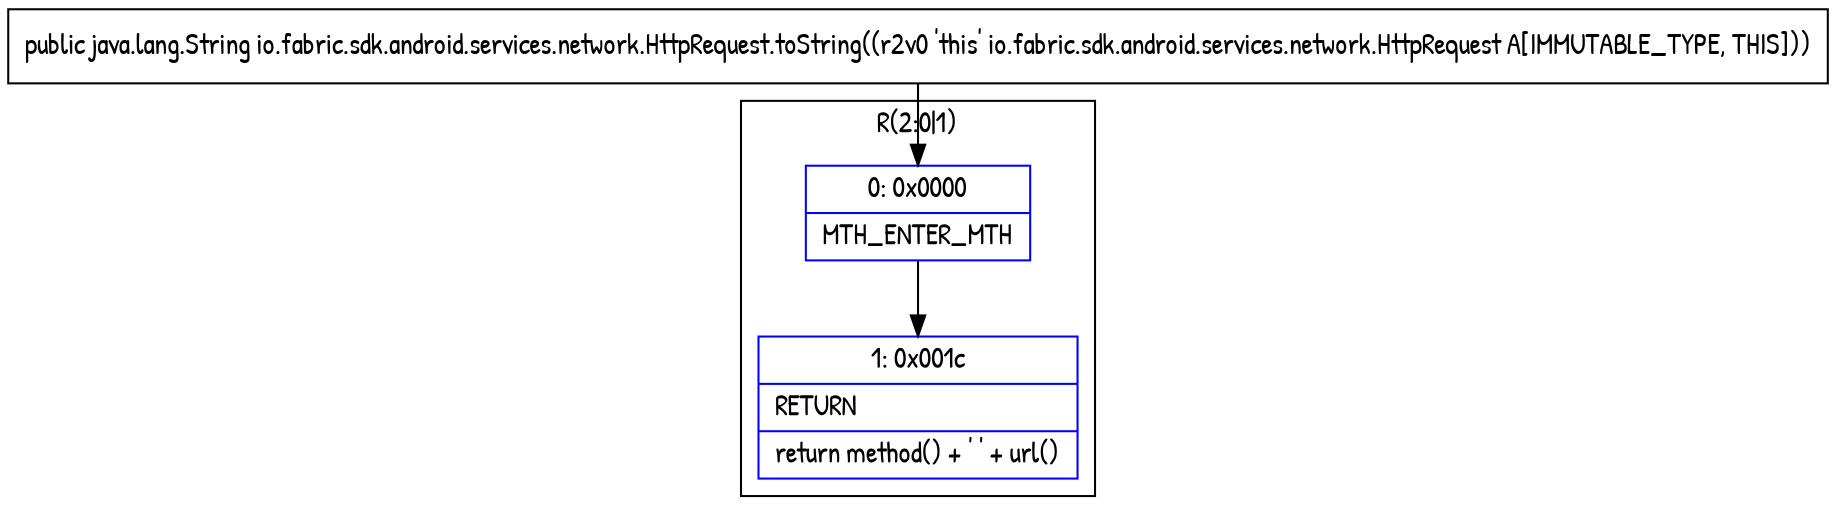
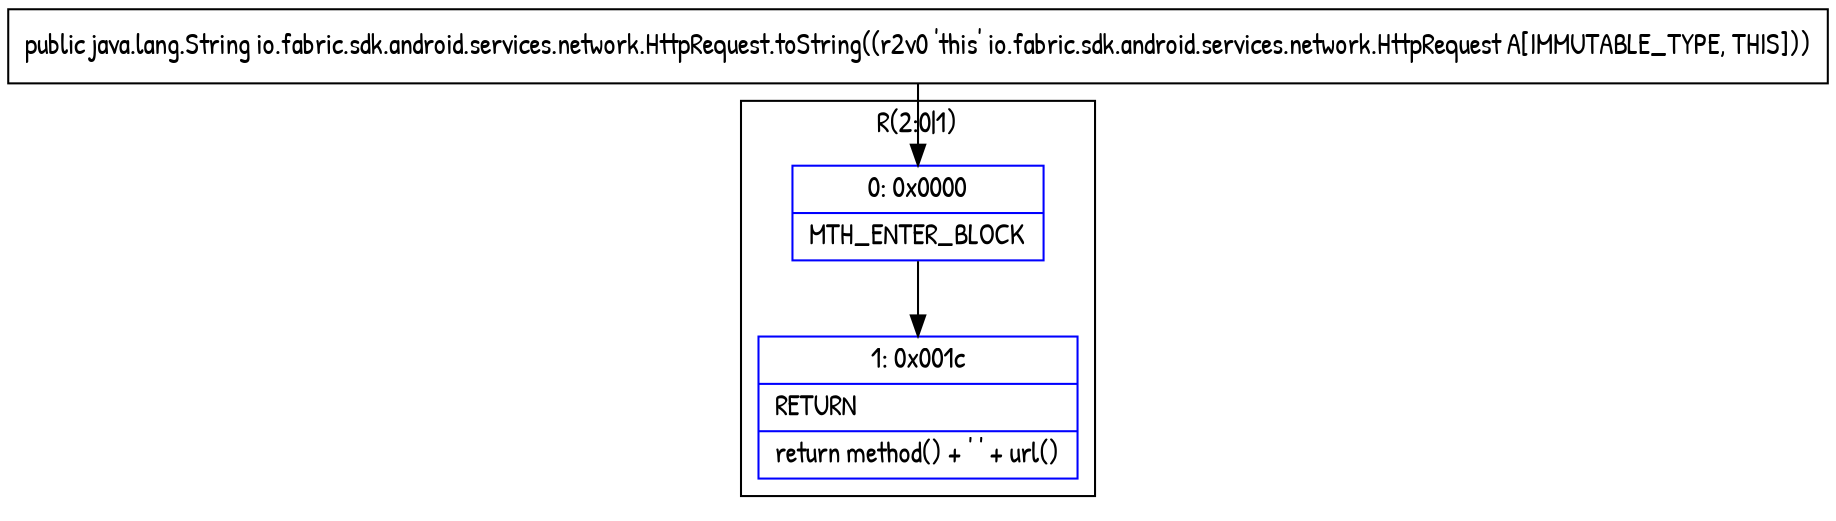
(918, 236) -> (918, 236)
